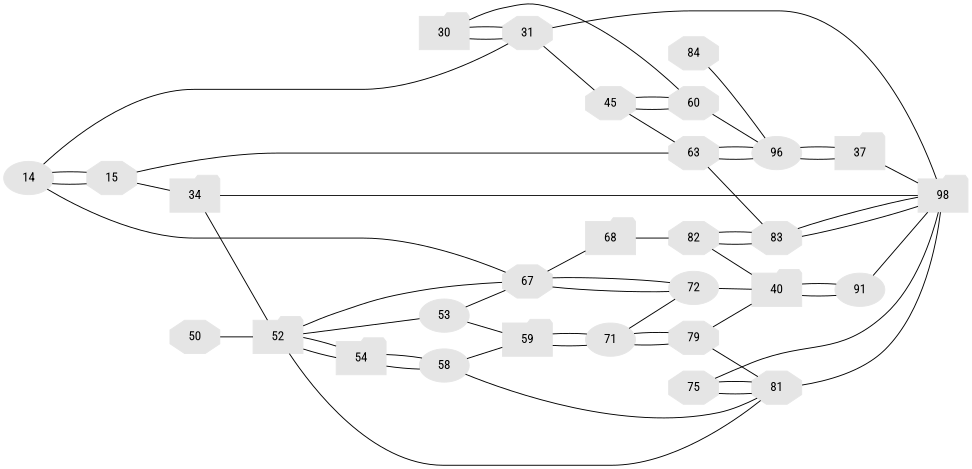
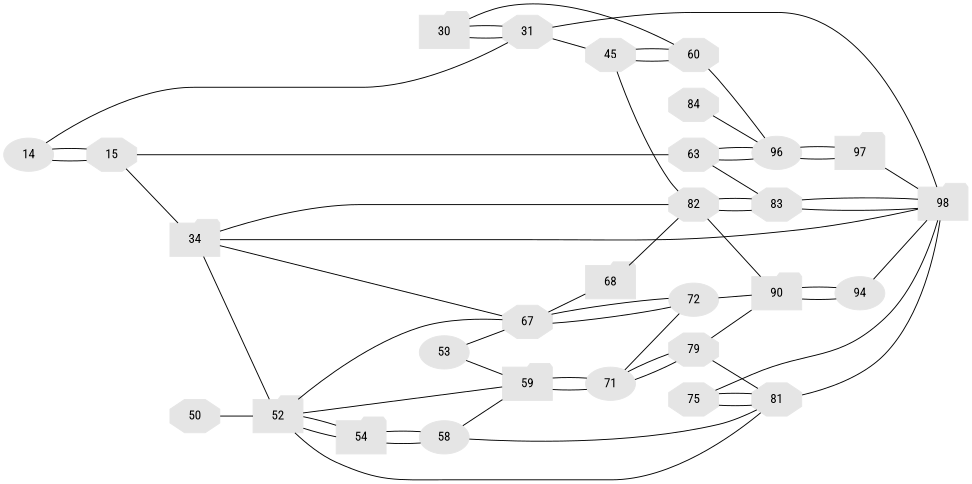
(652, 128) -> (643, 134)
(860, 153) -> (860, 153)
none -> (443, 205)
(274, 238) -> (361, 281)
(777, 290) -> (777, 293)
(860, 290) -> (860, 293)
(361, 326) -> (403, 400)
